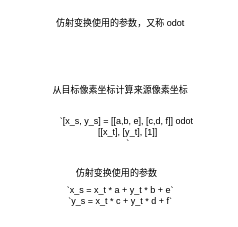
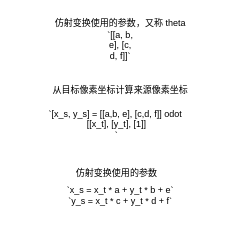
(120, 23) -> (120, 23)
none -> (120, 45)
(128, 132) -> (117, 124)
